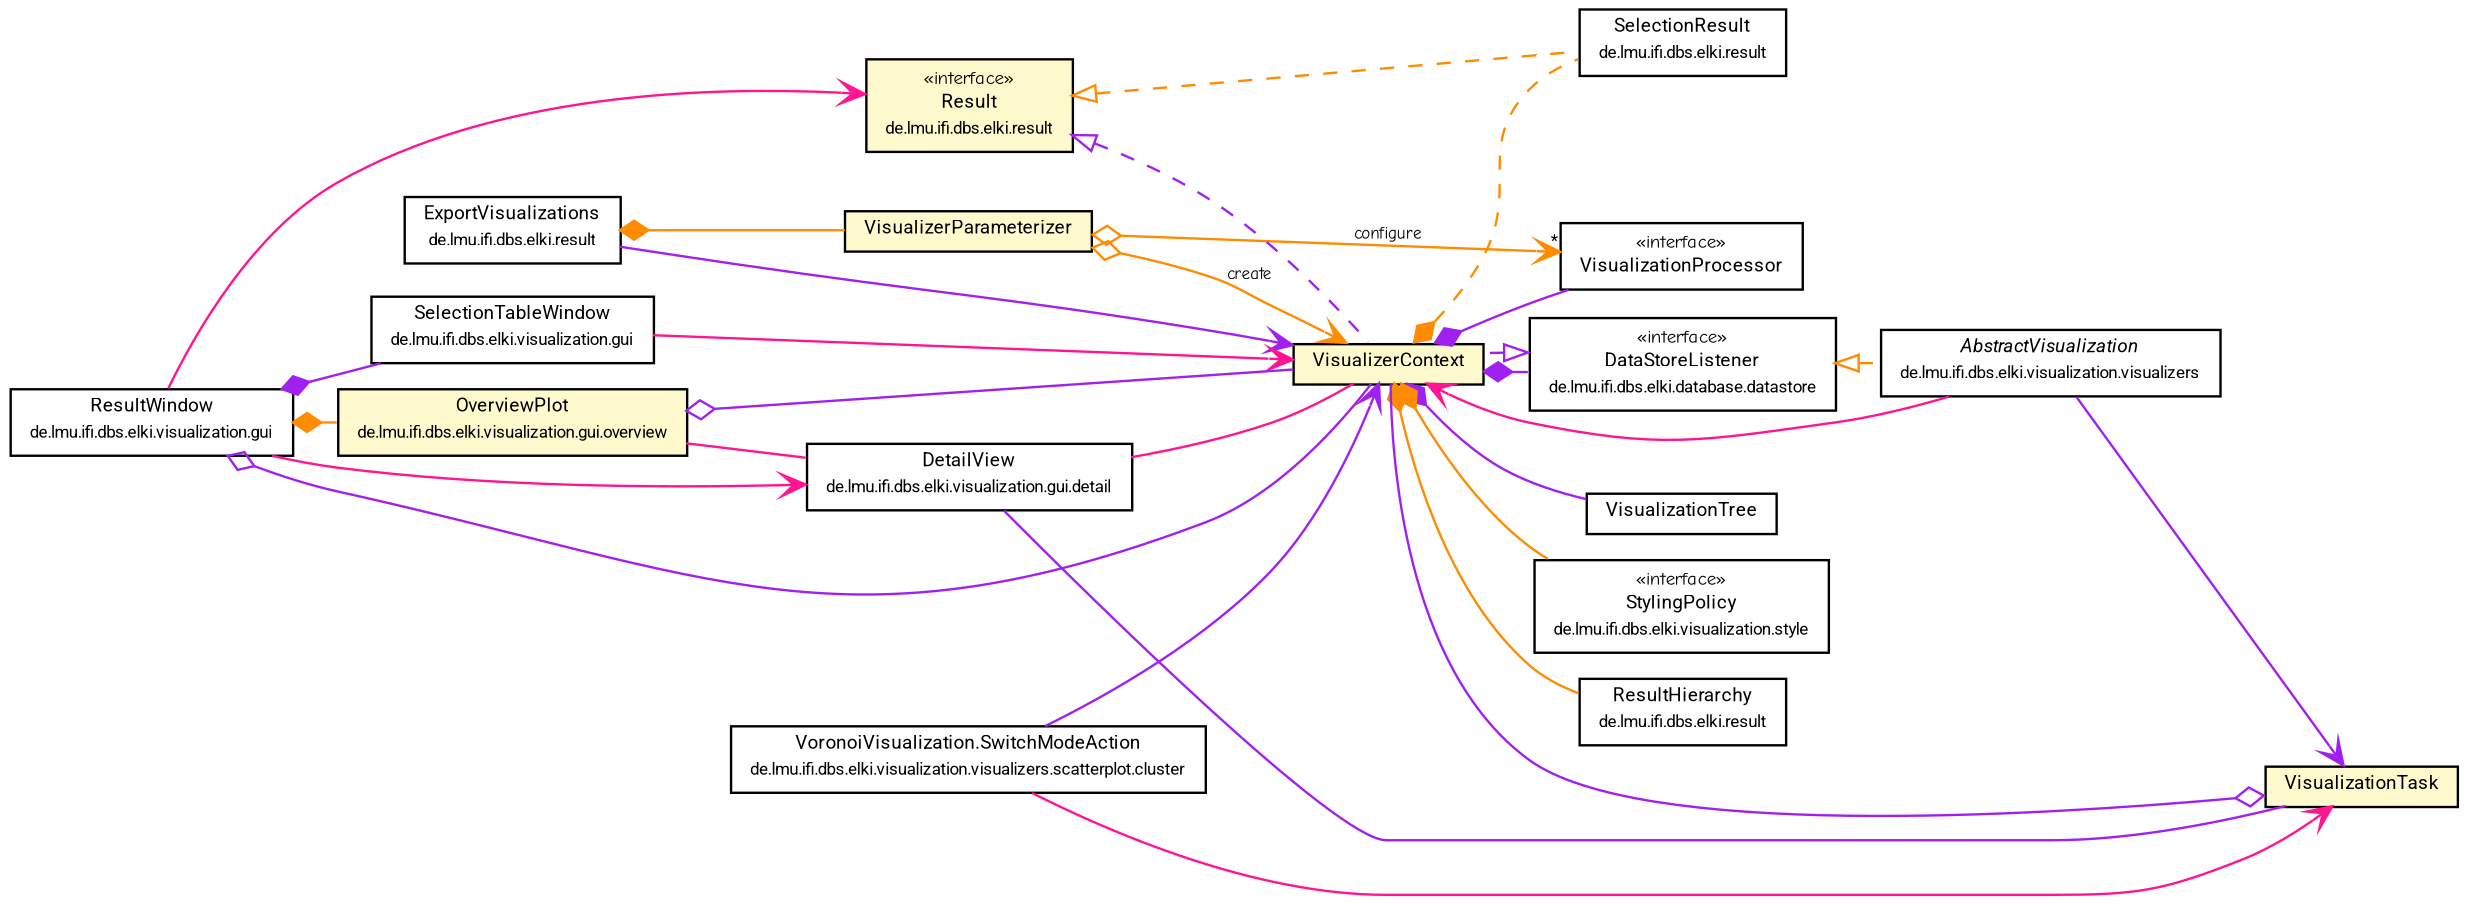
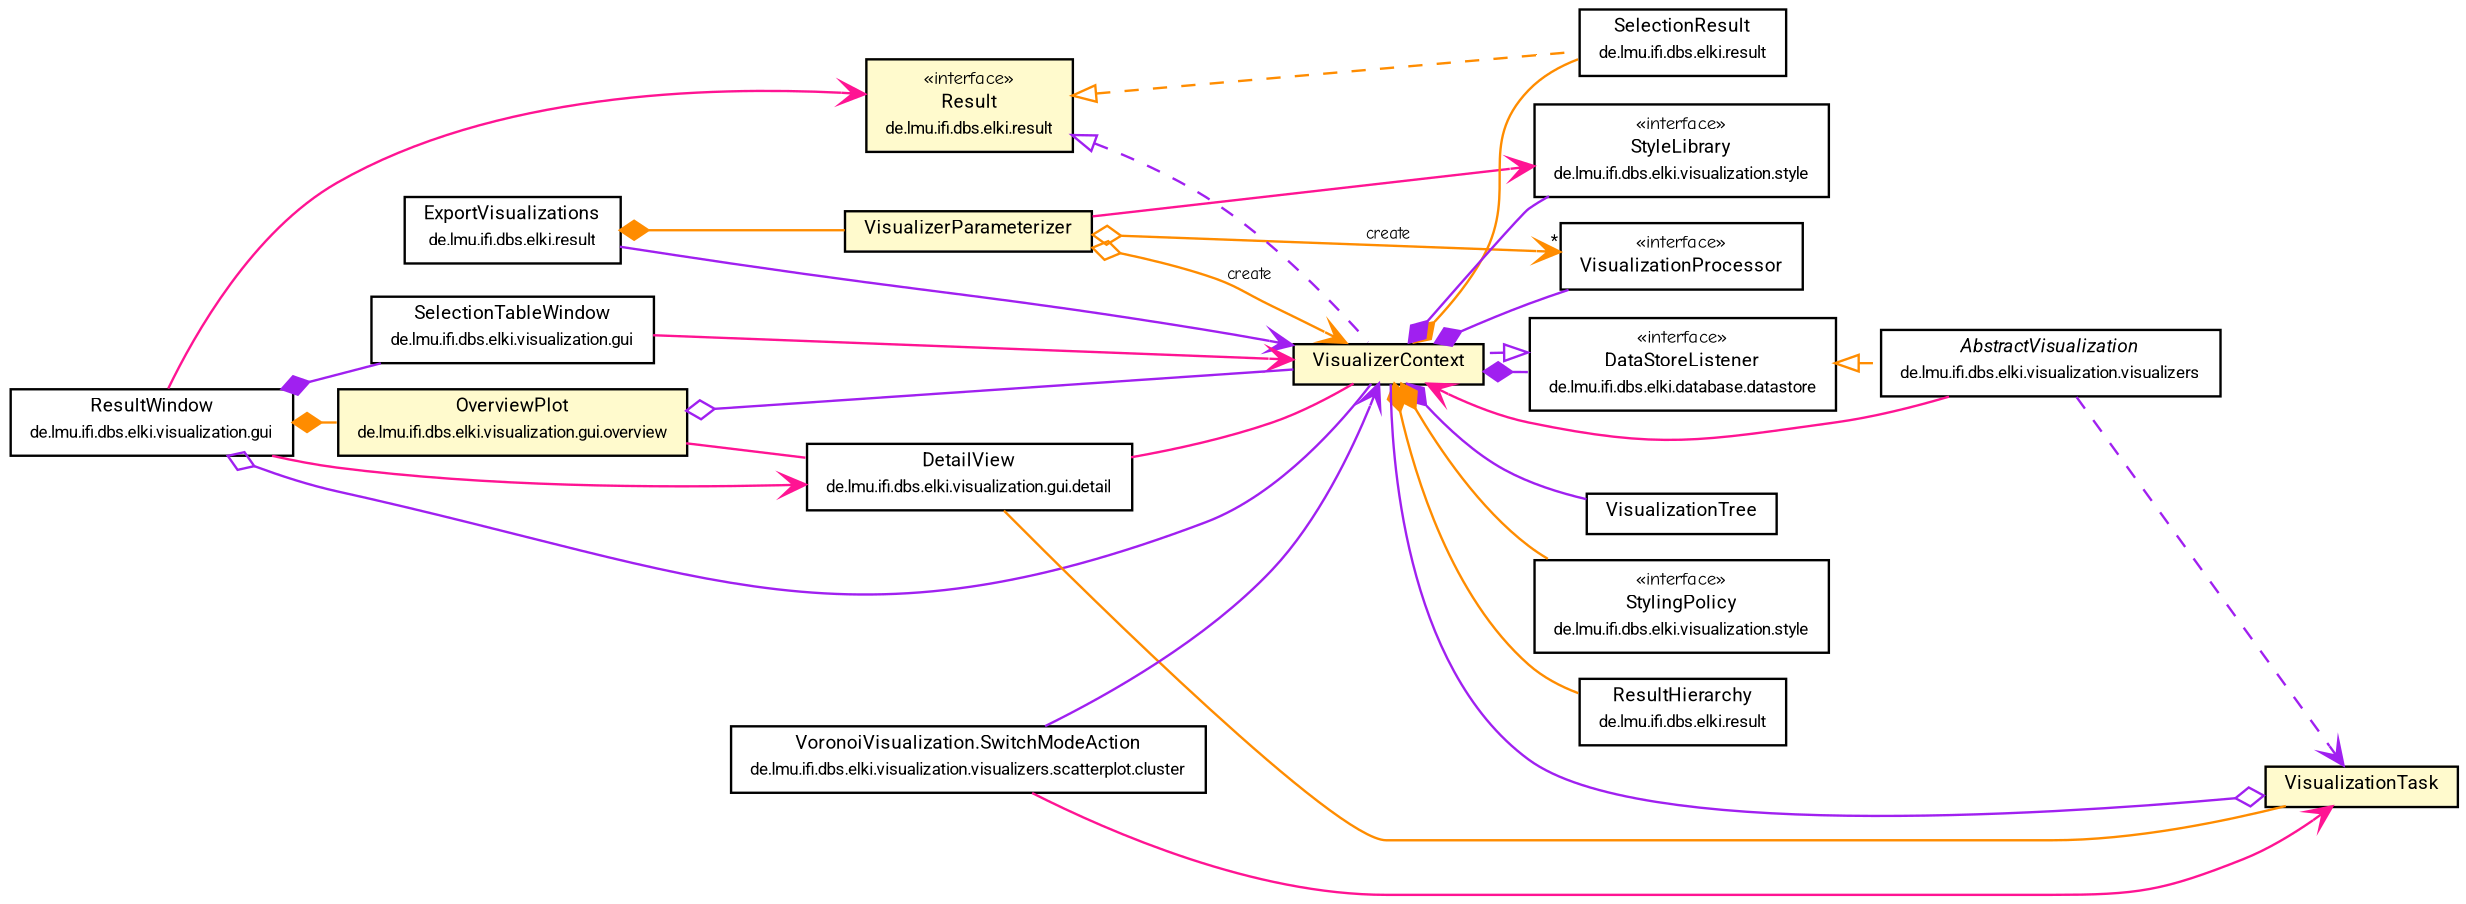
none -> (1682, 150)
(1500, 182) -> (1500, 190)
(1389, 235) -> (1389, 235)
(2203, 572) -> (2203, 572)
(1584, 840) -> (1584, 840)
